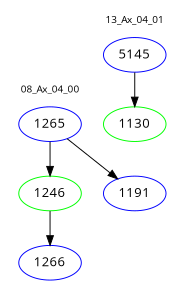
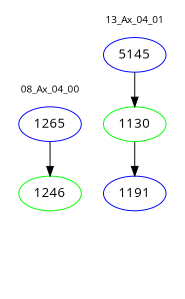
(82, 151) -> (135, 154)
(50, 263) -> none
